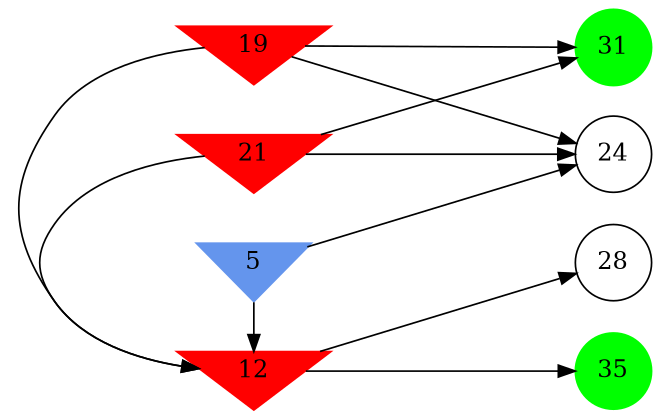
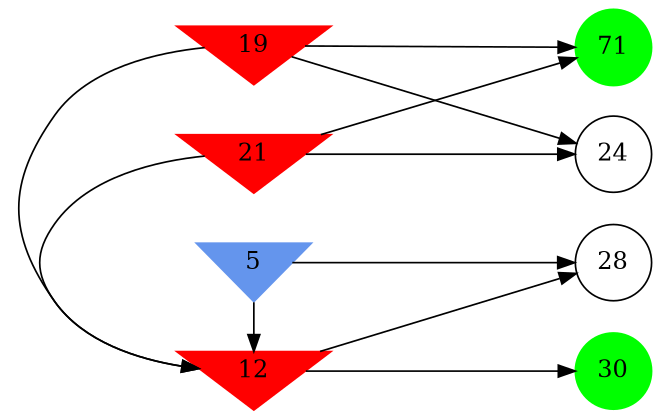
(613, 47) -> (613, 47)
(434, 208) -> (425, 263)
(613, 371) -> (613, 371)
